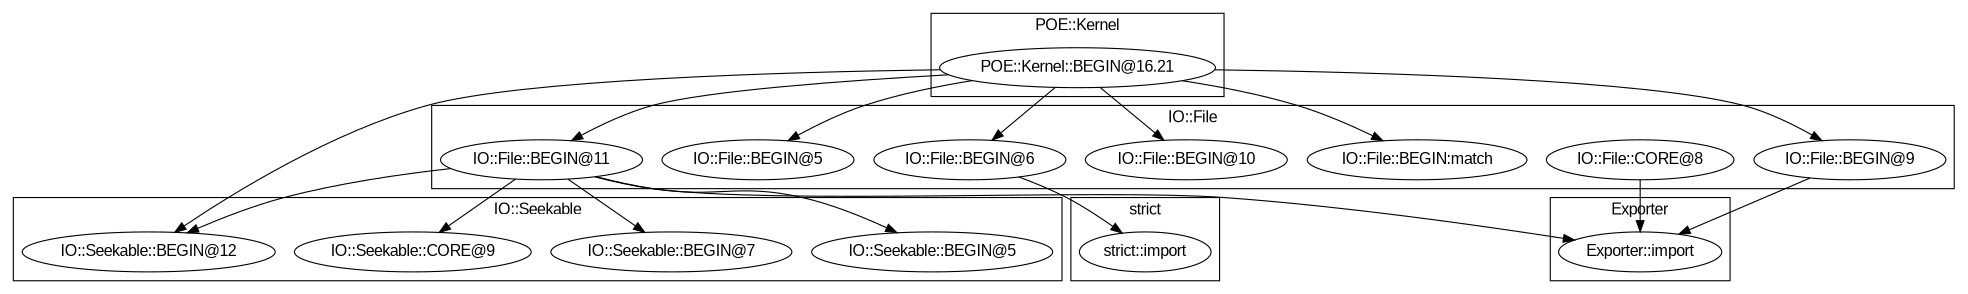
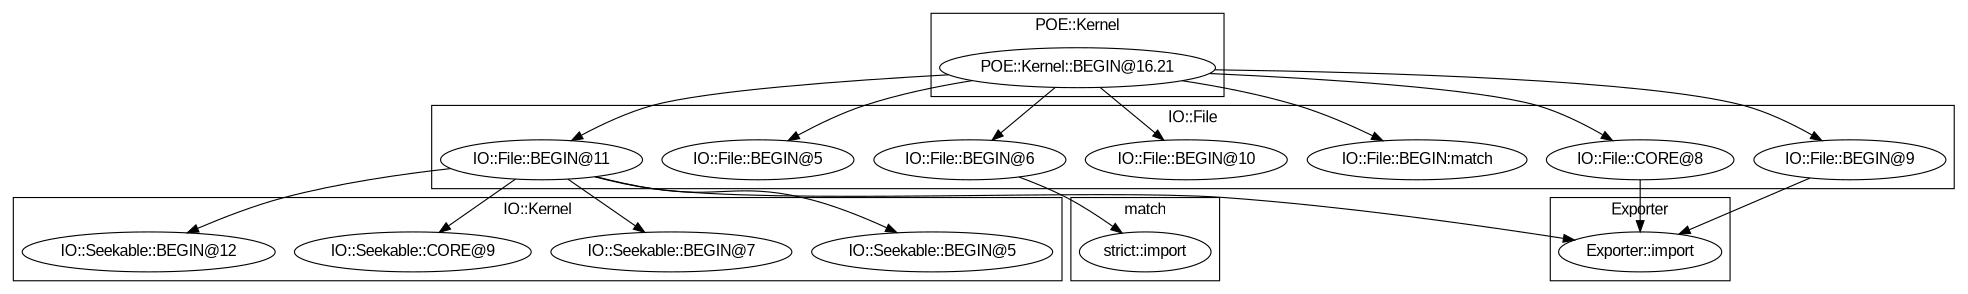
(547, 87) -> (1410, 87)
(538, 210) -> (538, 210)
(1145, 210) -> (1145, 210)
